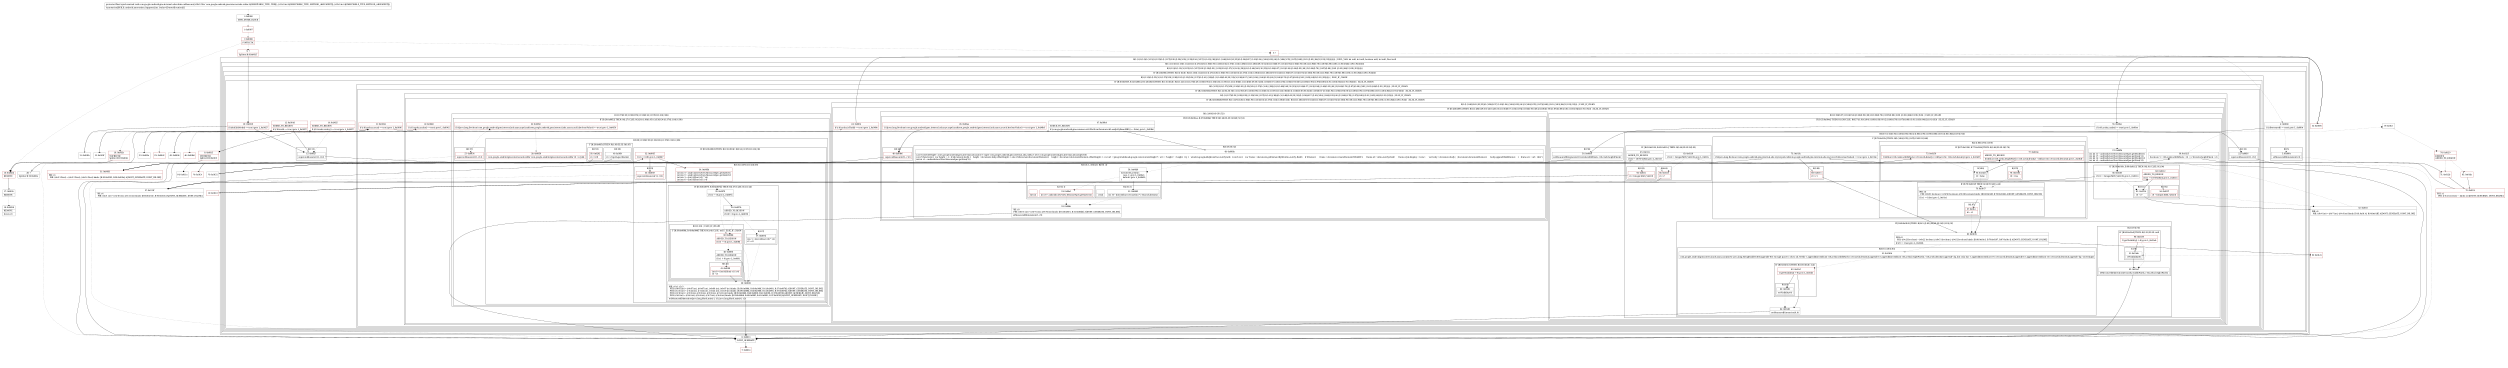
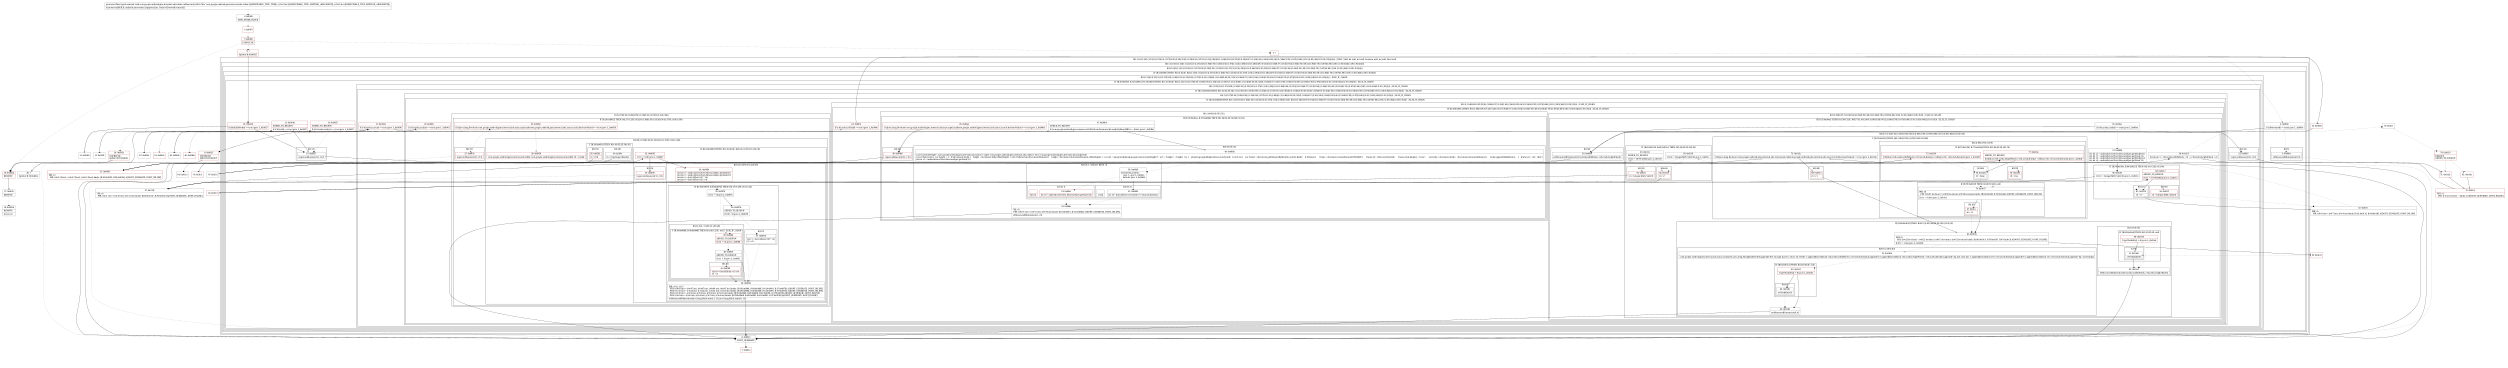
(2223, 57) -> (1950, 132)
